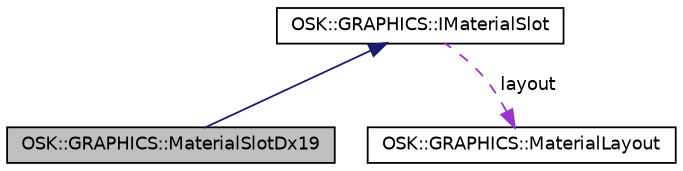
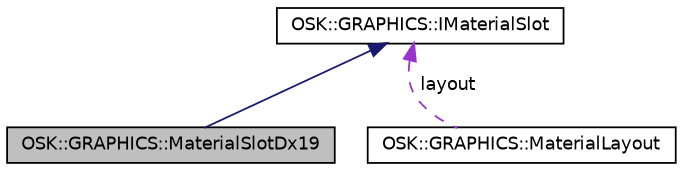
(480, 73) -> (421, 103)
